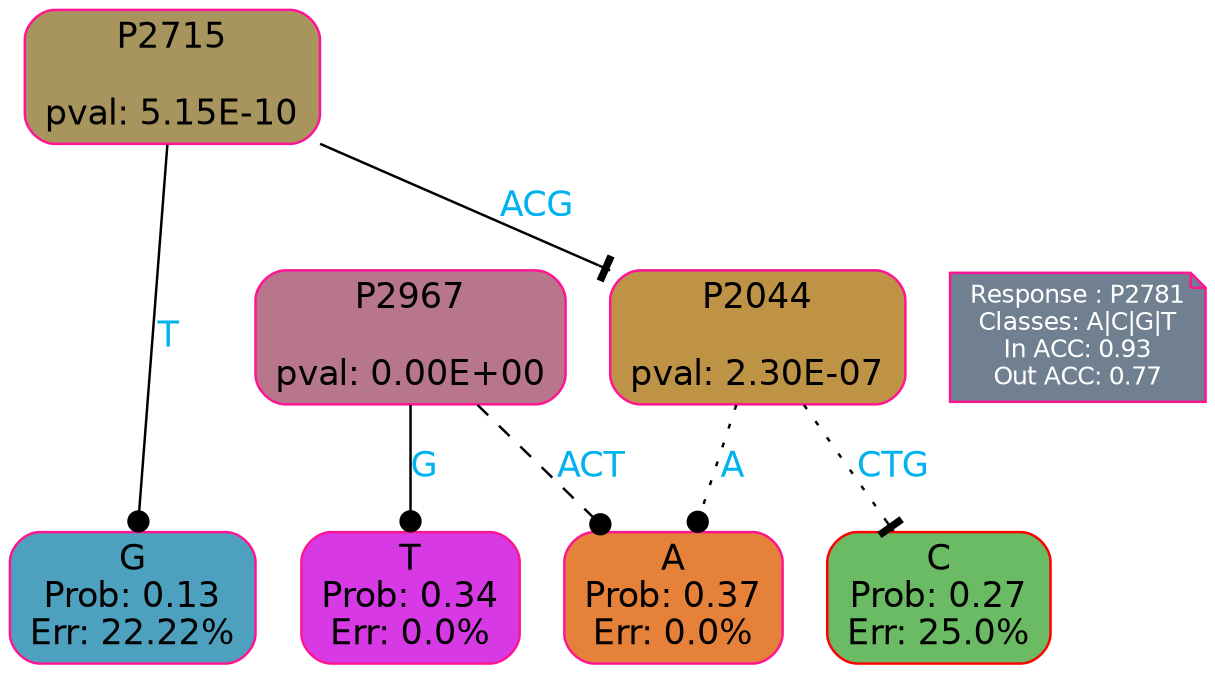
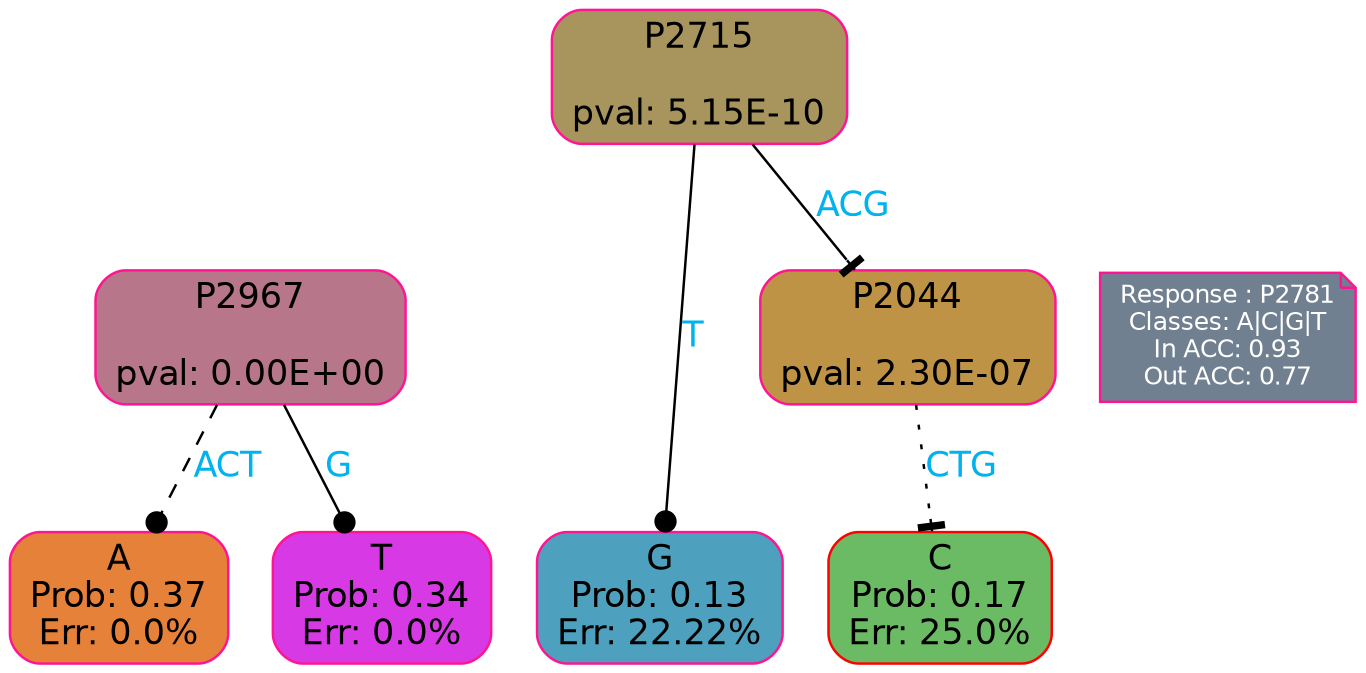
(719, 458) -> none
(939, 598) -> (940, 598)
